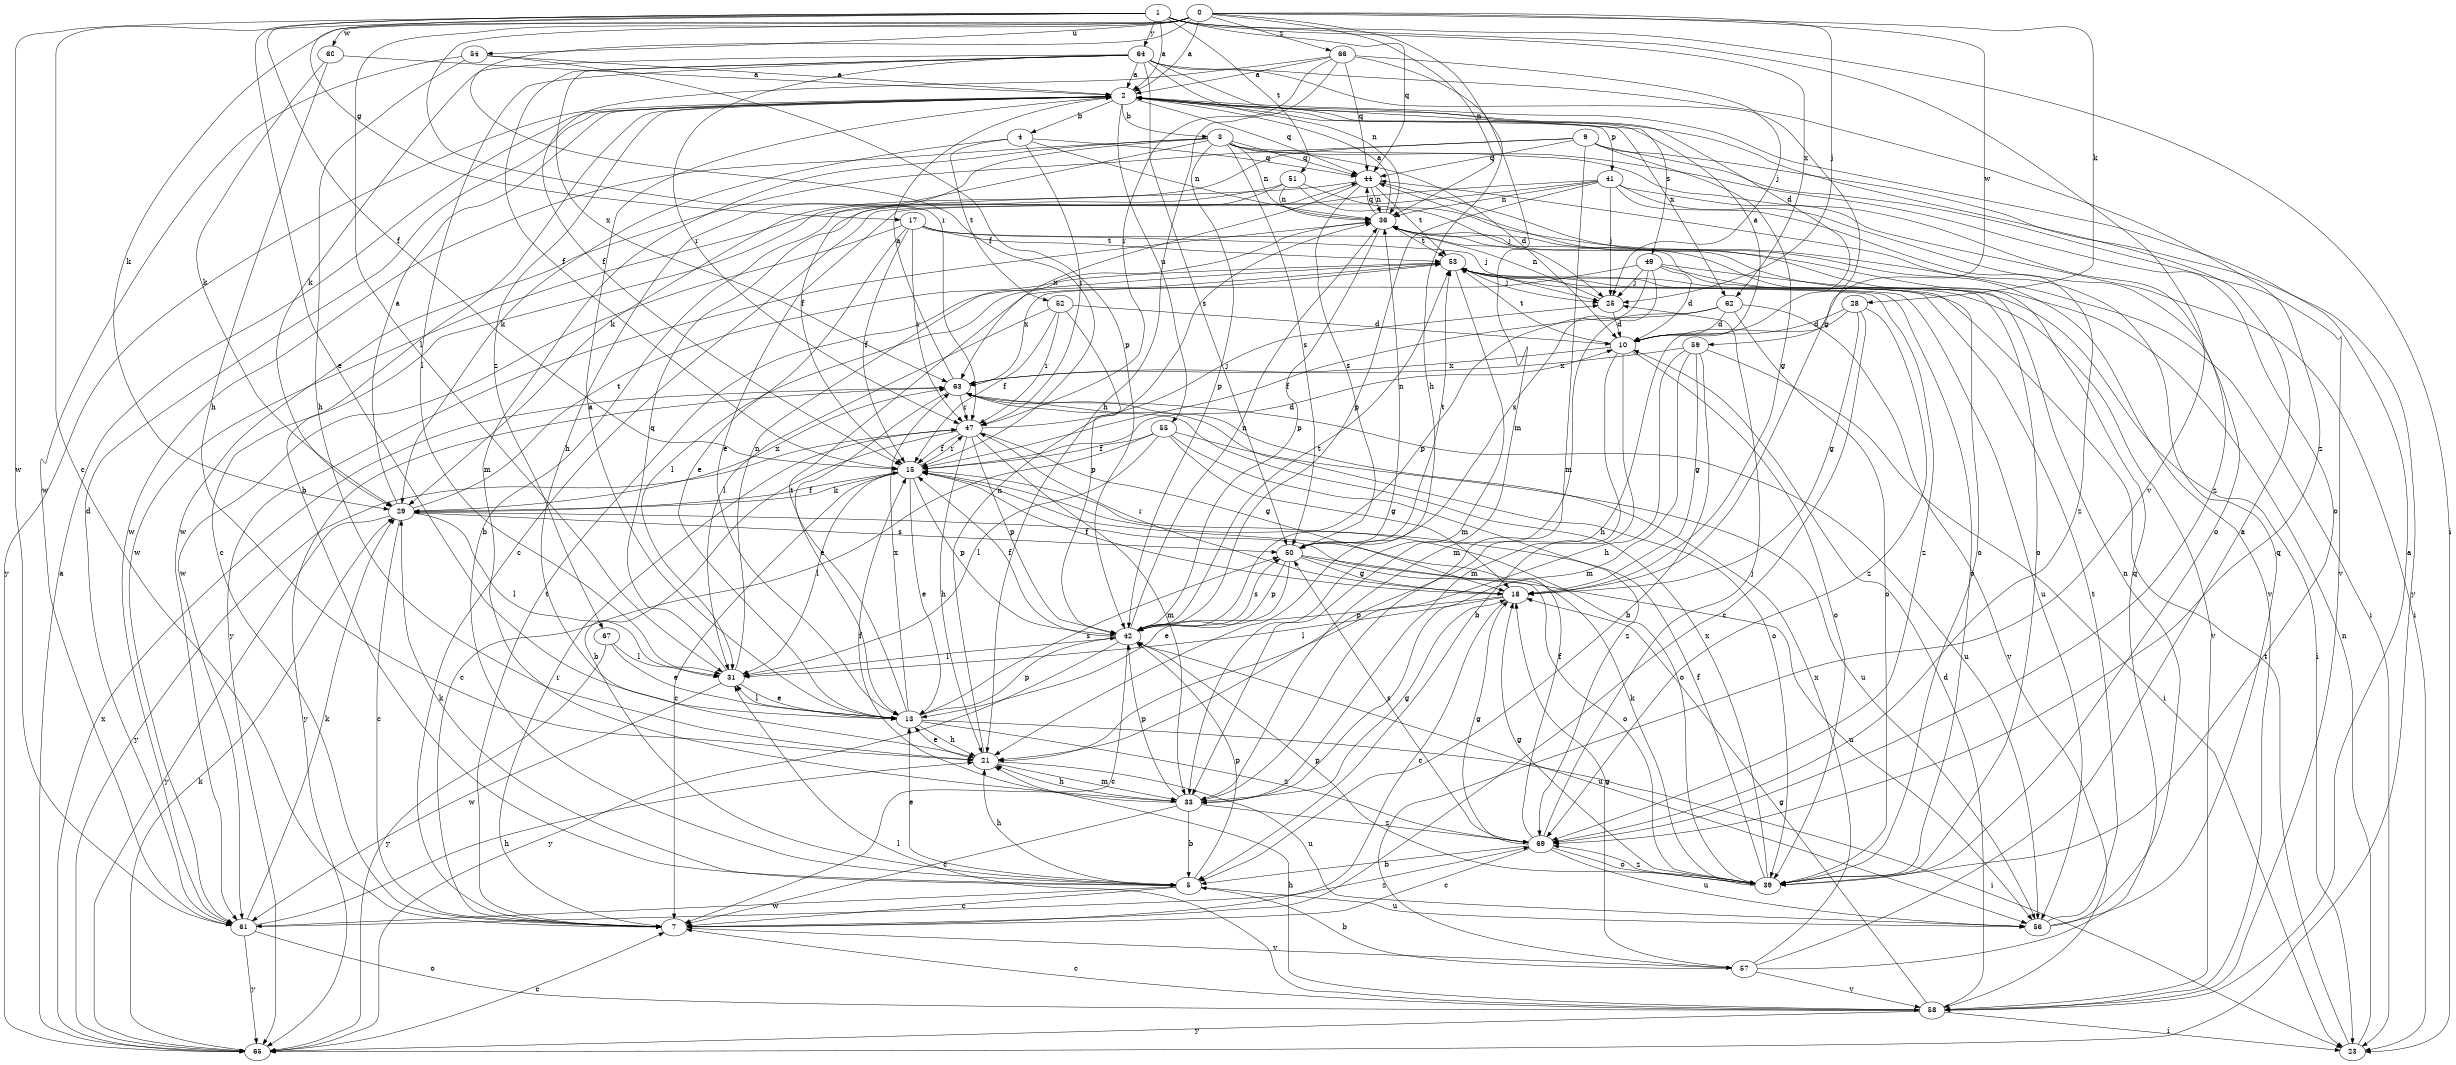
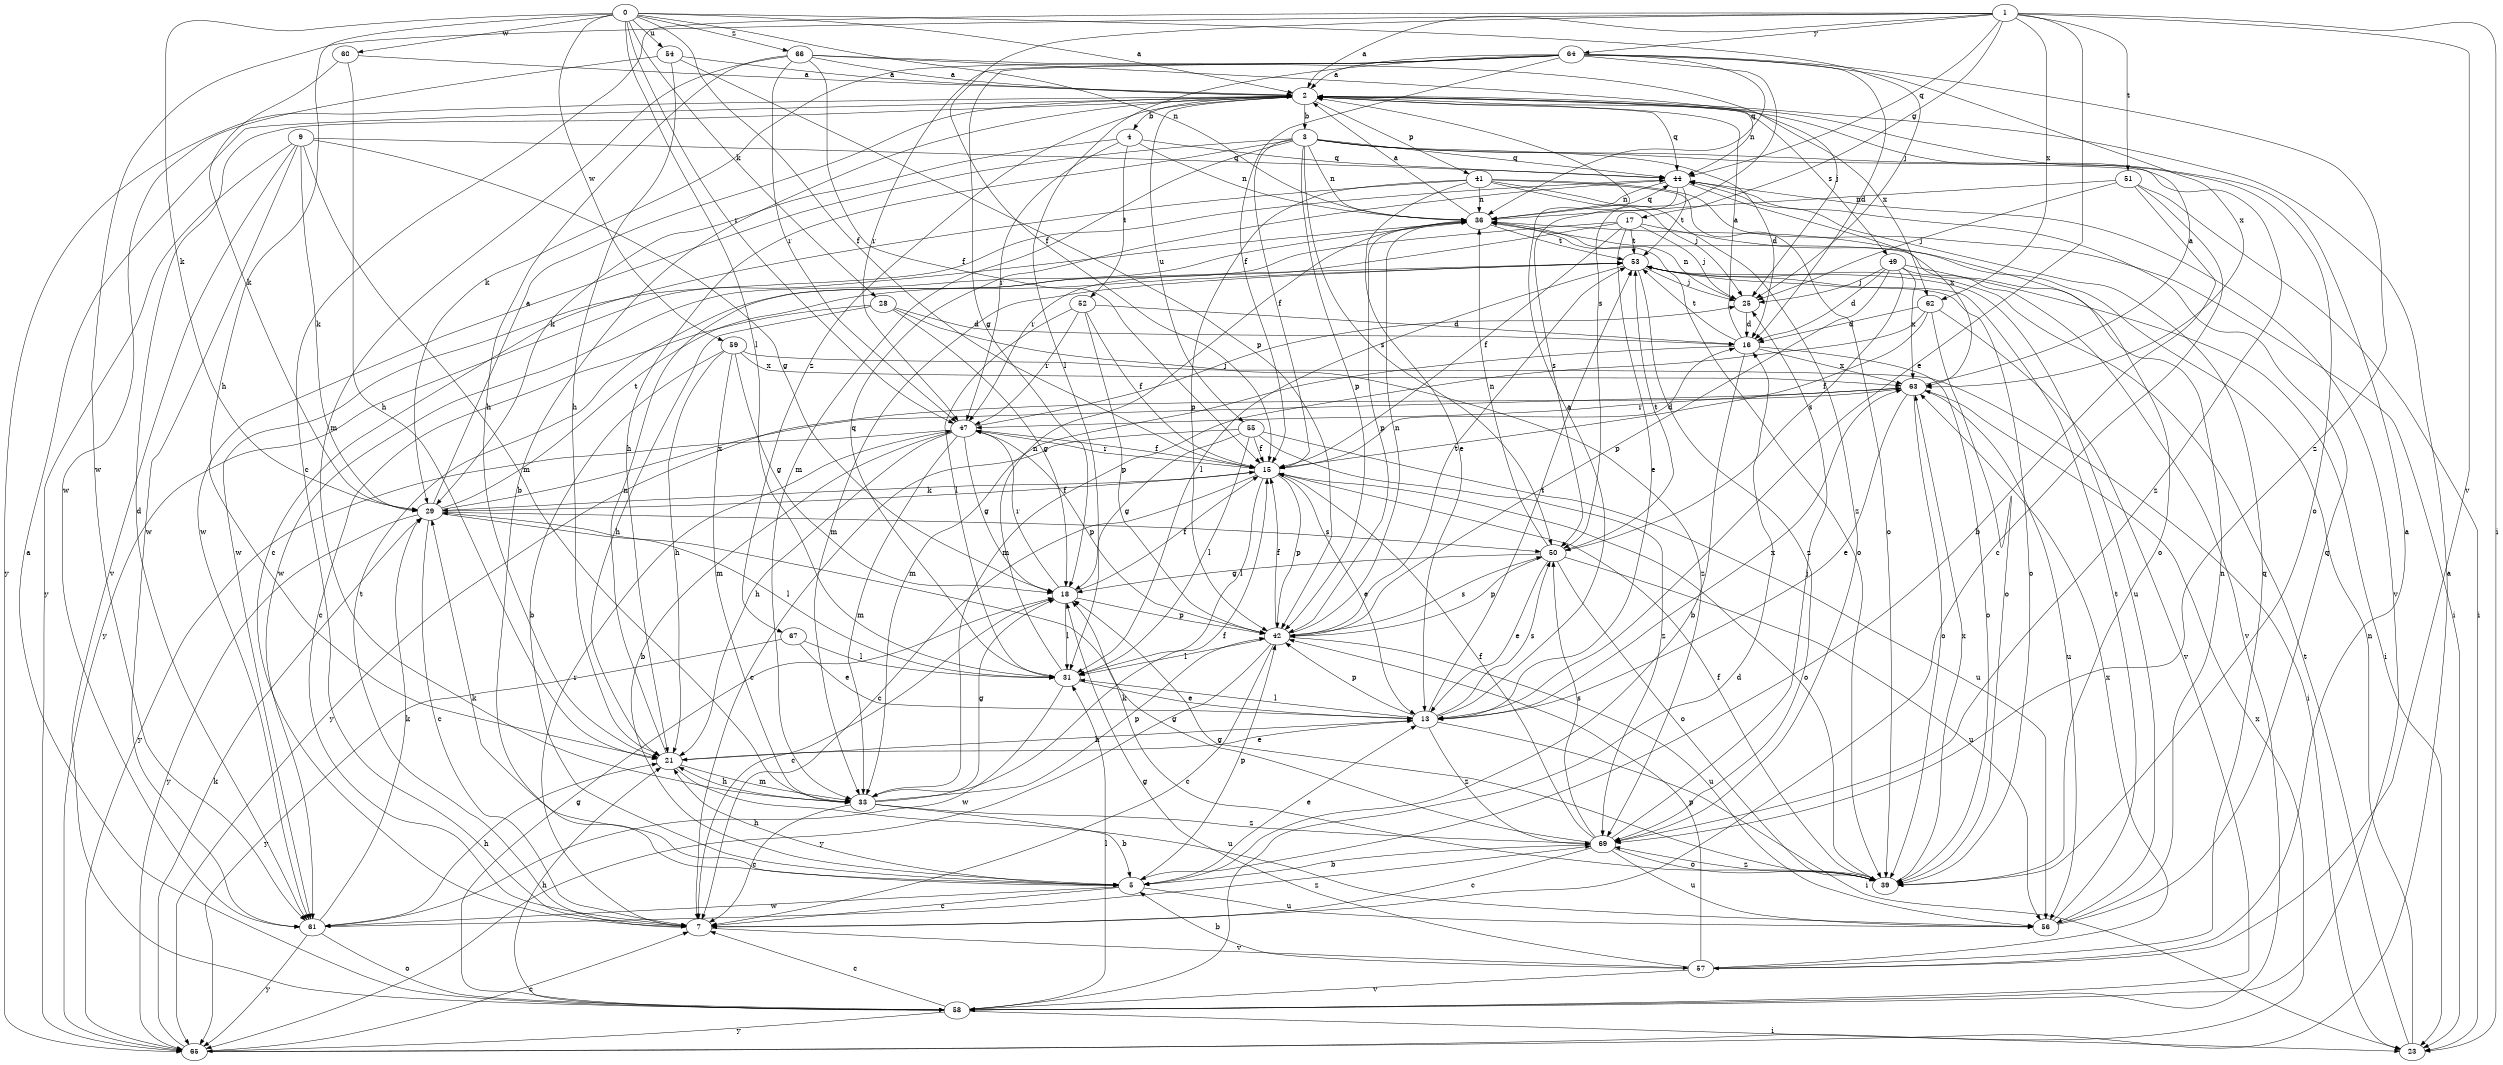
(1623, 345) -> (1747, 345)
(1418, 843) -> (1589, 732)
